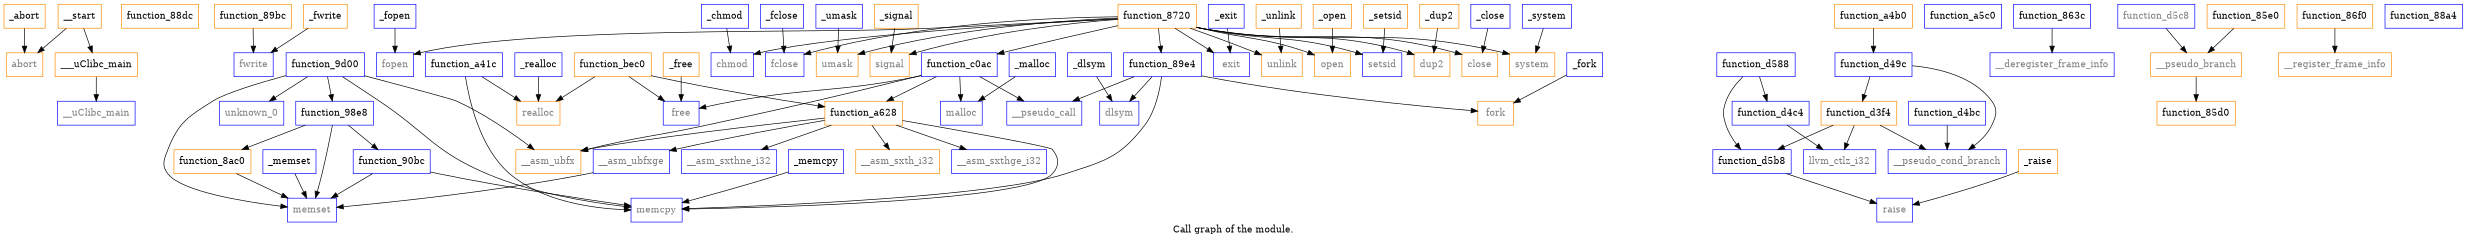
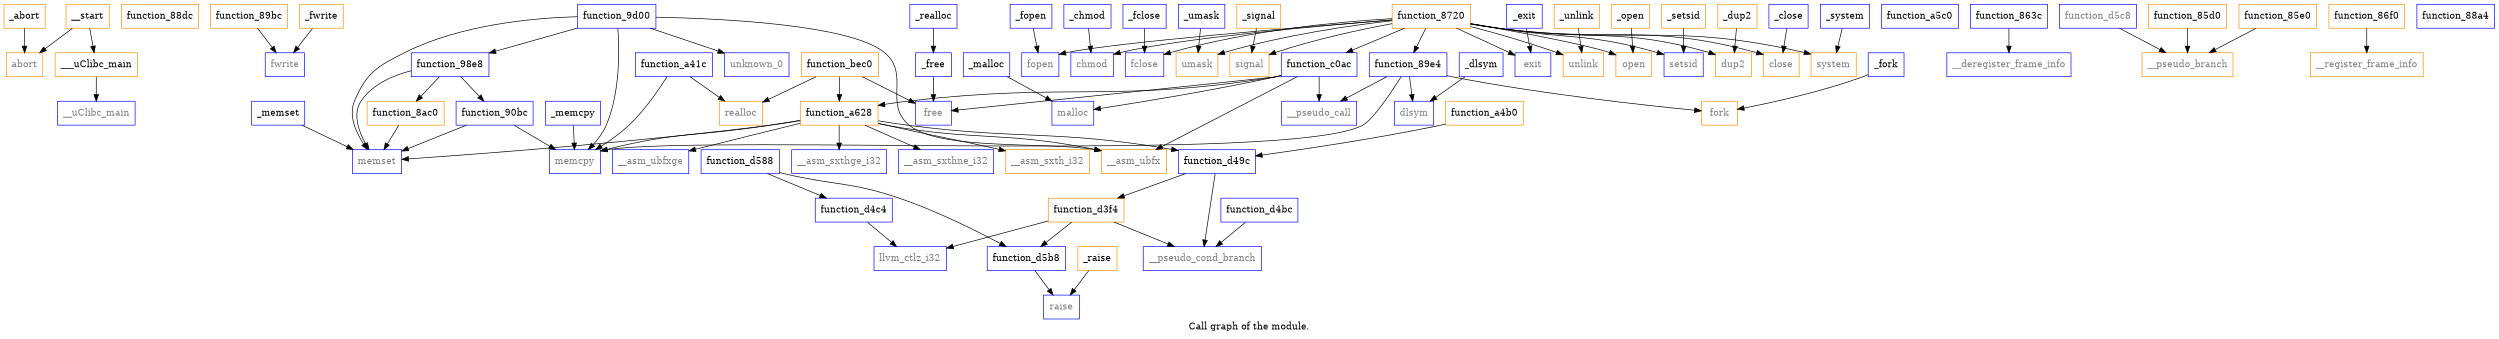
(681, 65) -> (933, 65)
(538, 86) -> (933, 37)
(2196, 86) -> (2188, 37)
none -> (1025, 135)
(469, 193) -> (614, 142)
